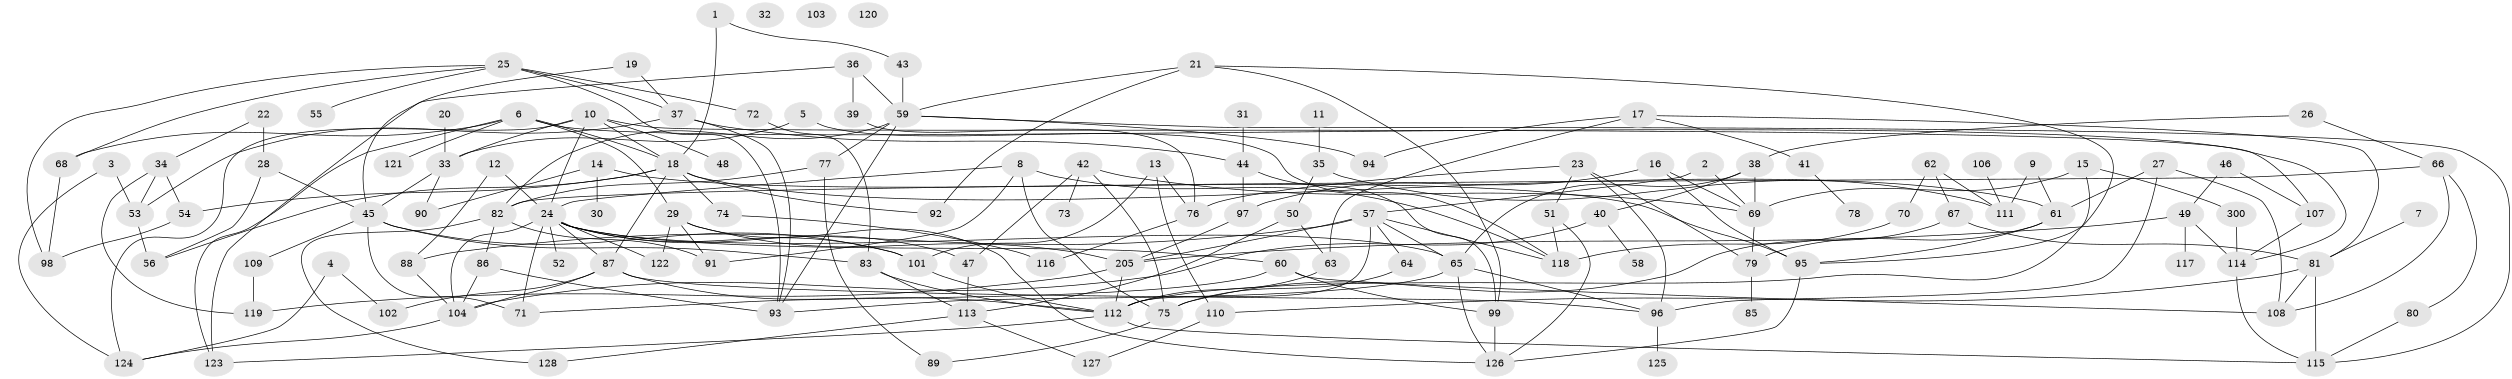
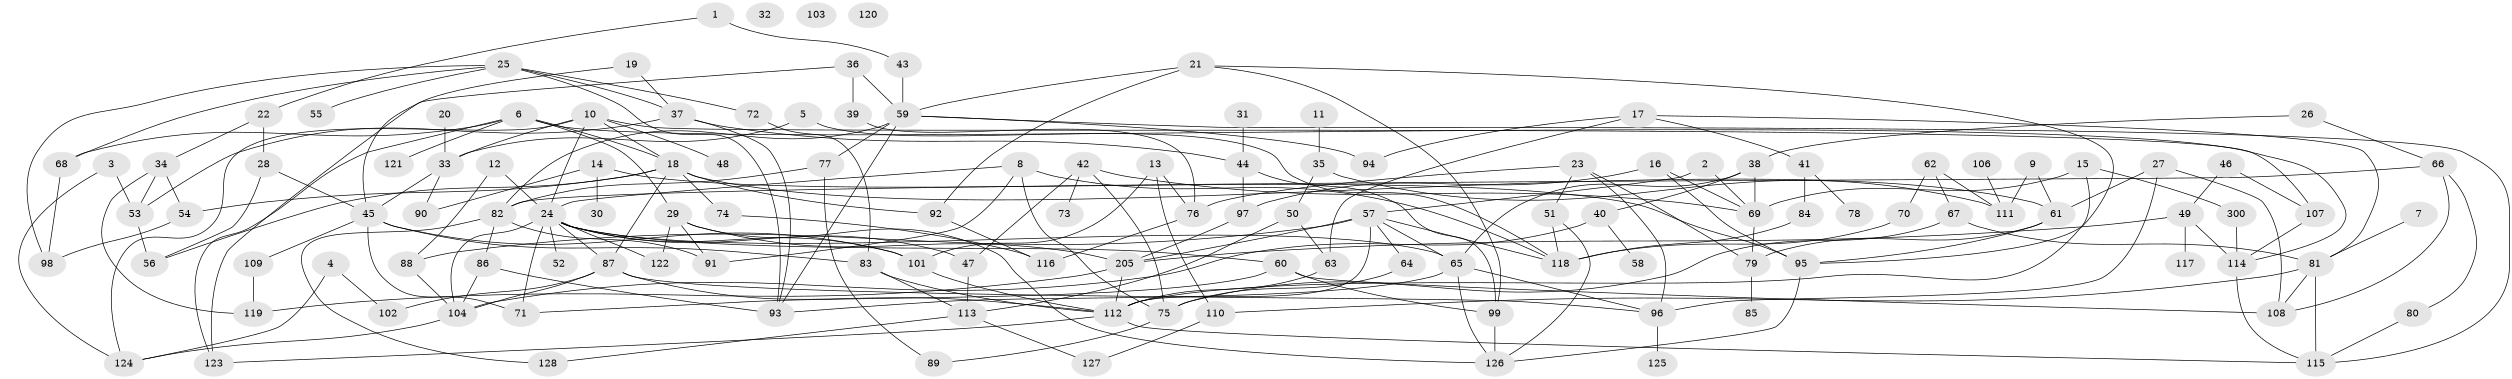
(712, 94) -> (485, 51)
none -> (1805, 214)
none -> (981, 235)
